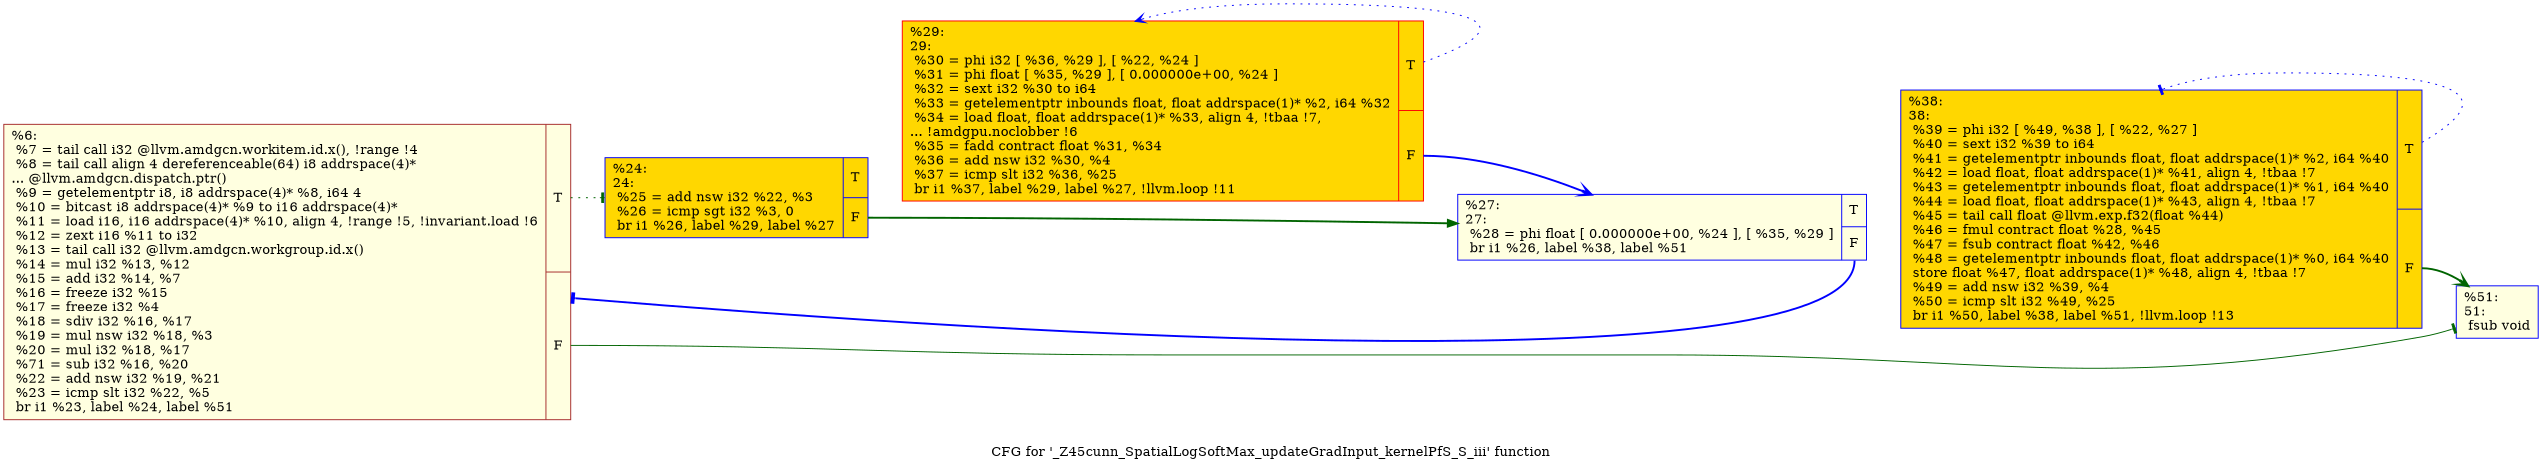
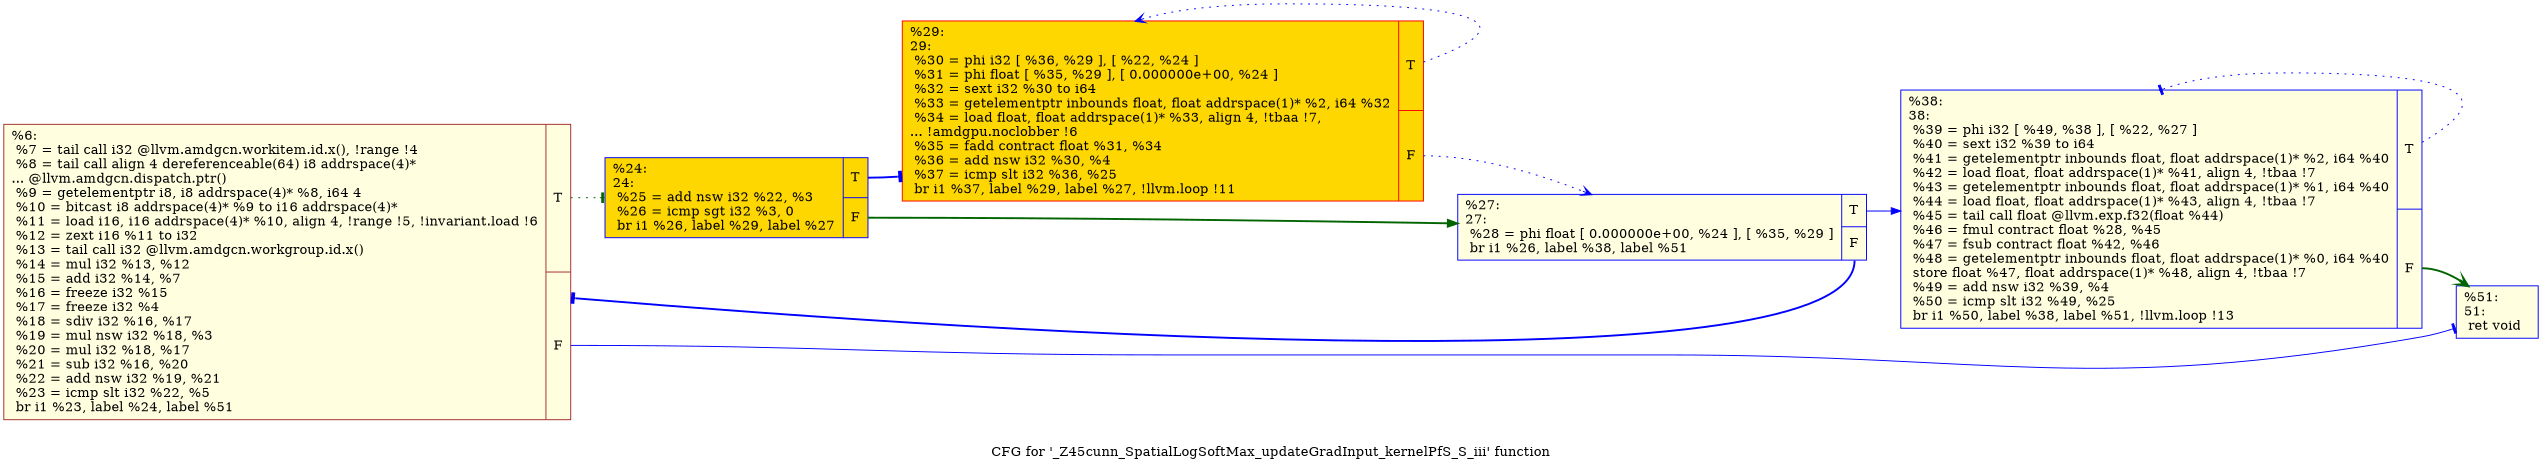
(1505, 166) -> (1505, 166)
none -> (883, 177)
(2161, 209) -> (2161, 209)
none -> (1879, 211)
(2497, 326) -> (2493, 326)
(1513, 355) -> (1513, 355)
(101, 364) -> (101, 364)
